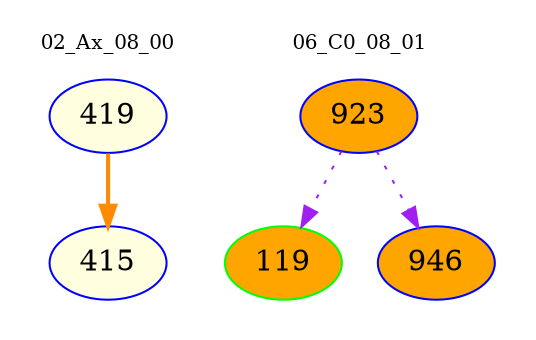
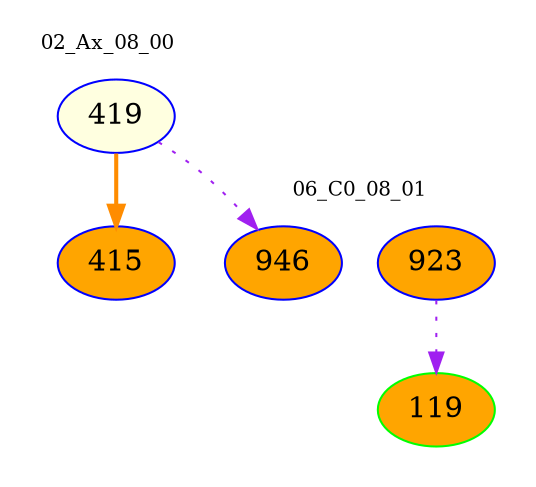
(393, 180) -> (222, 191)
(108, 263) -> (116, 263)
